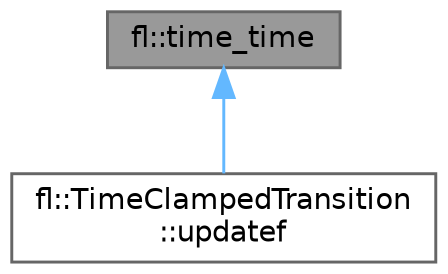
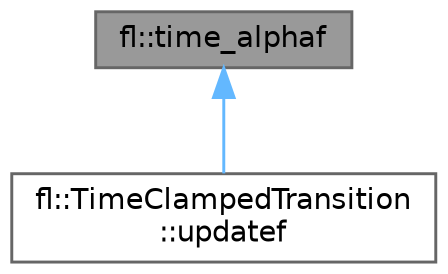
(224, 40) -> (224, 40)
